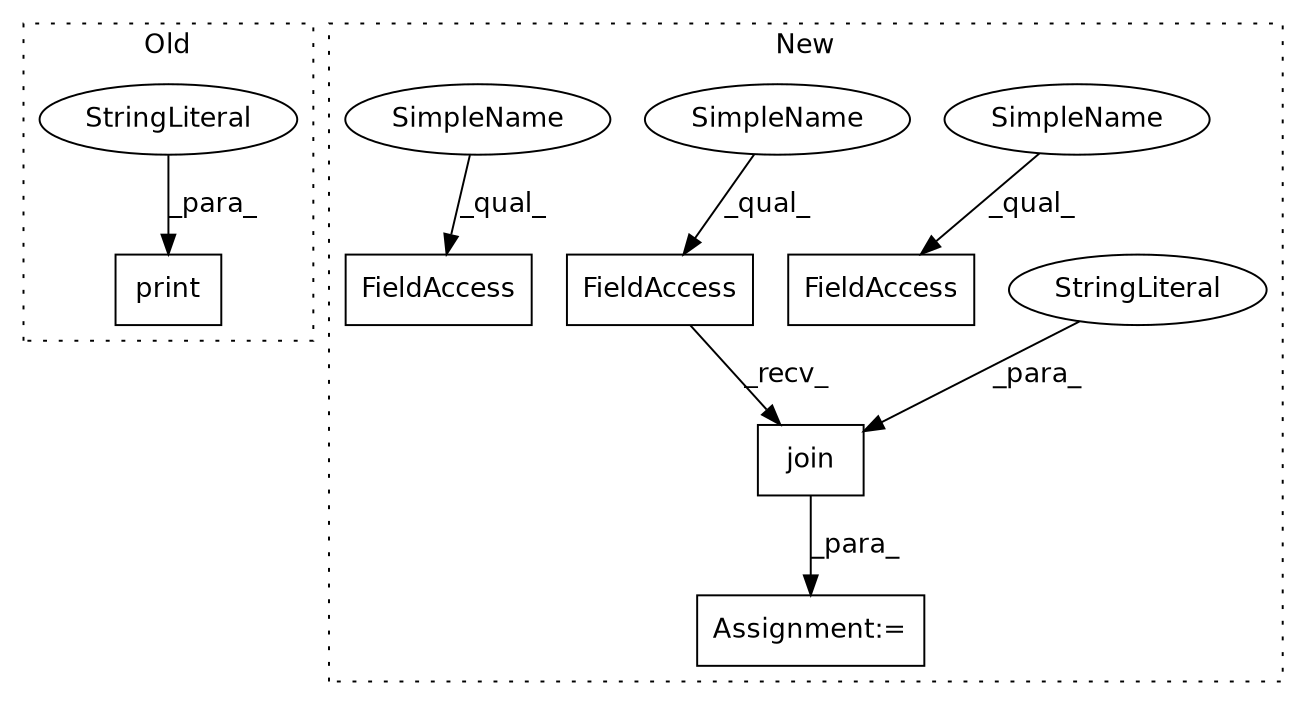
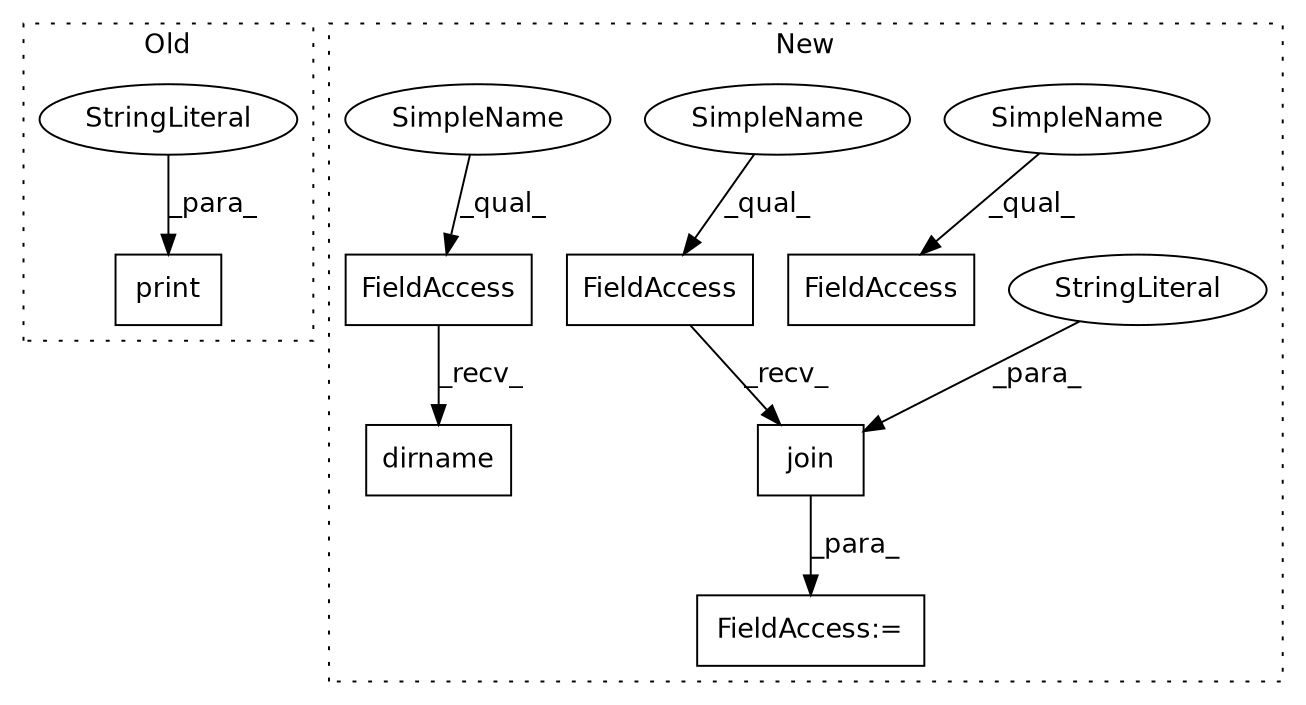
none -> (439, 460)
(811, 631) -> (811, 631)
